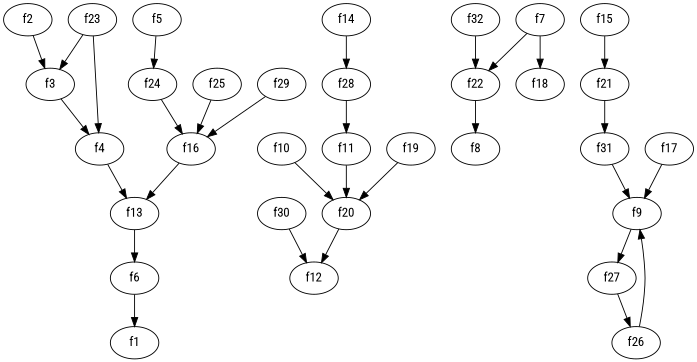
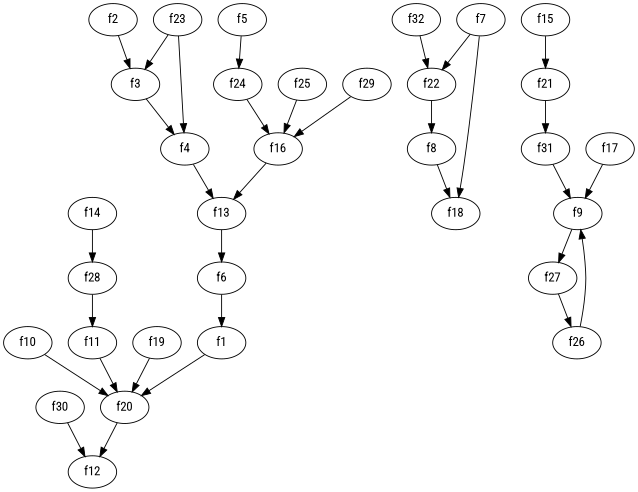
none -> (442, 177)
none -> (177, 373)
